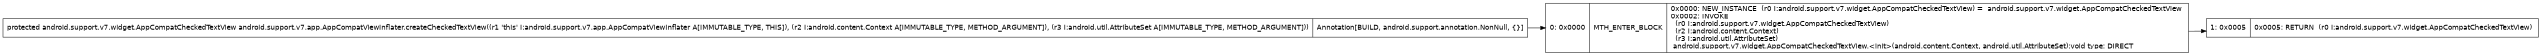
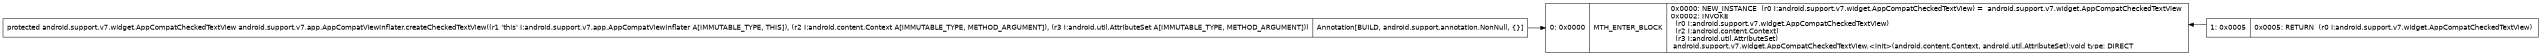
(2195, 31) -> (2200, 25)
